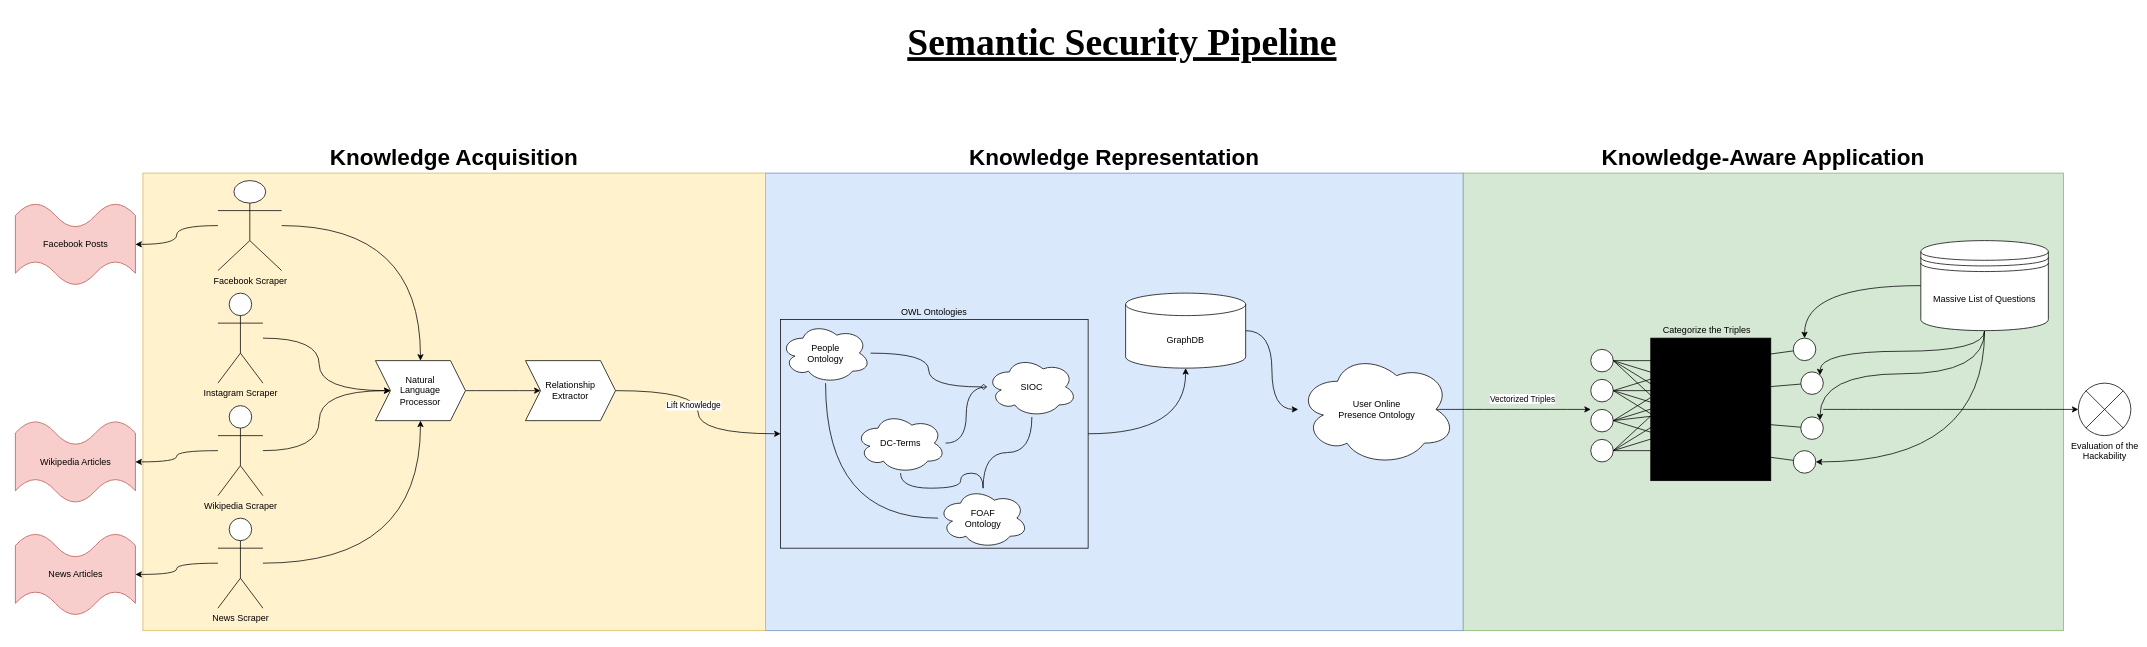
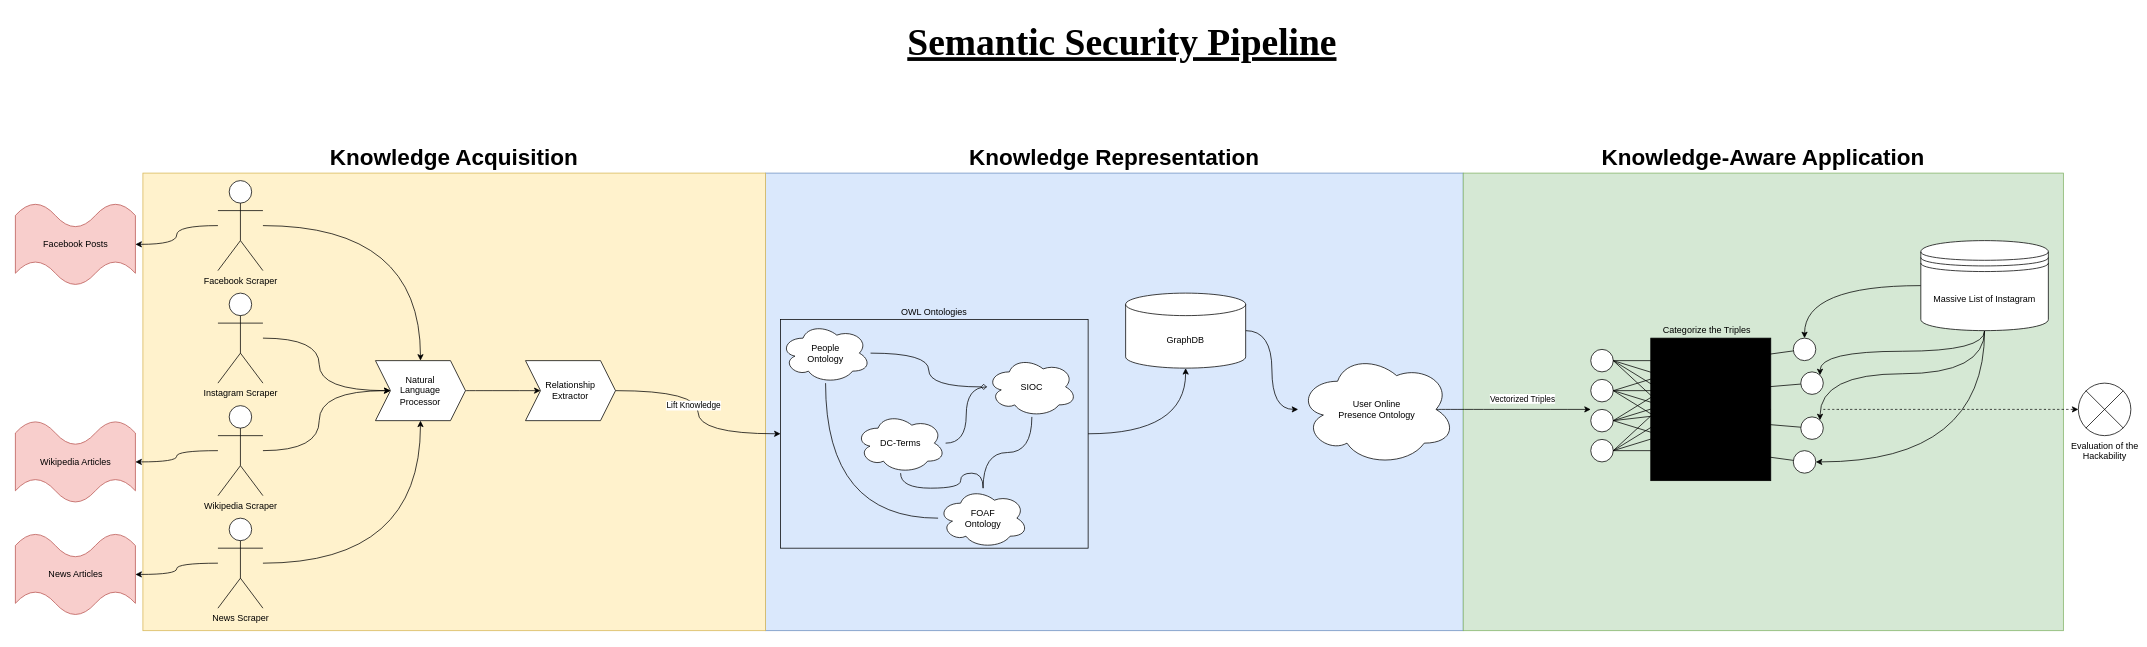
(250, 225) -> (240, 225)
(1984, 300) -> (1984, 300)
(1949, 409) -> (1949, 409)
